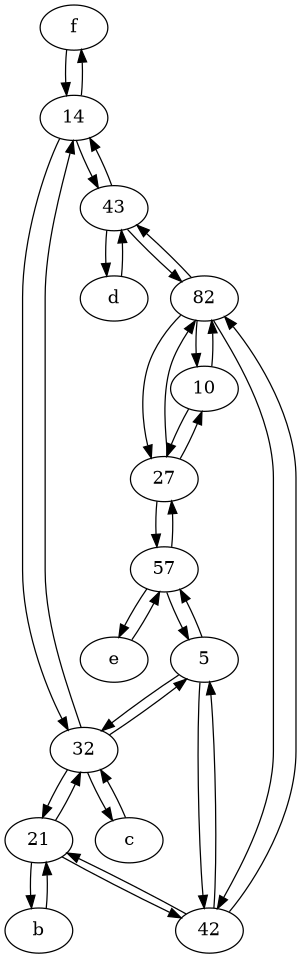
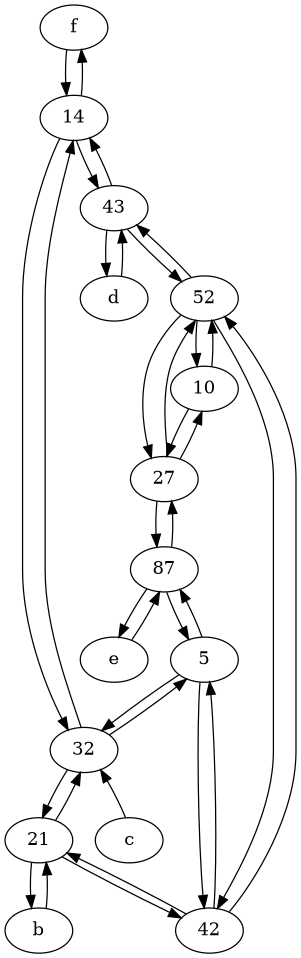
(204, 298) -> (204, 298)
(164, 569) -> (164, 569)
(96, 791) -> none
